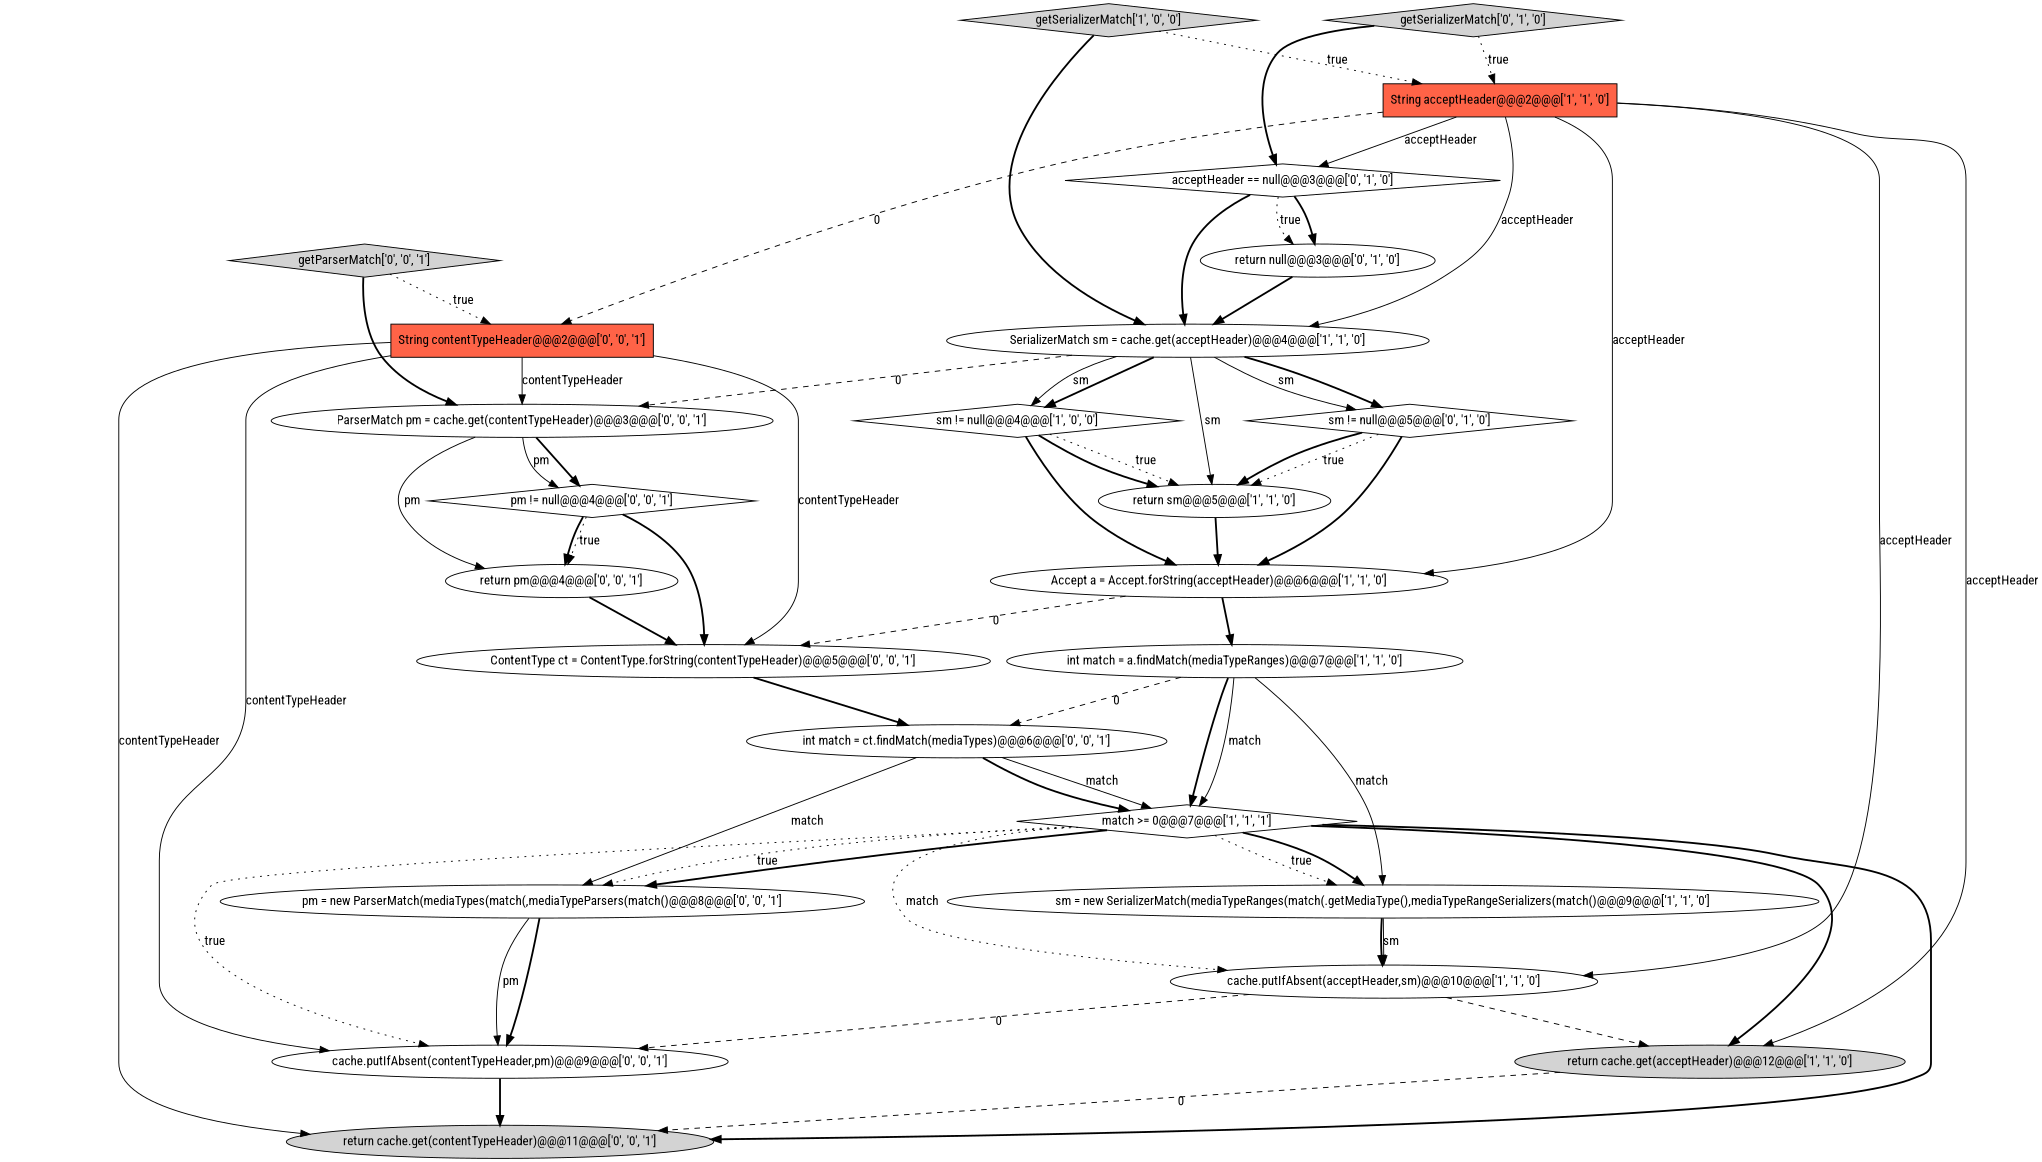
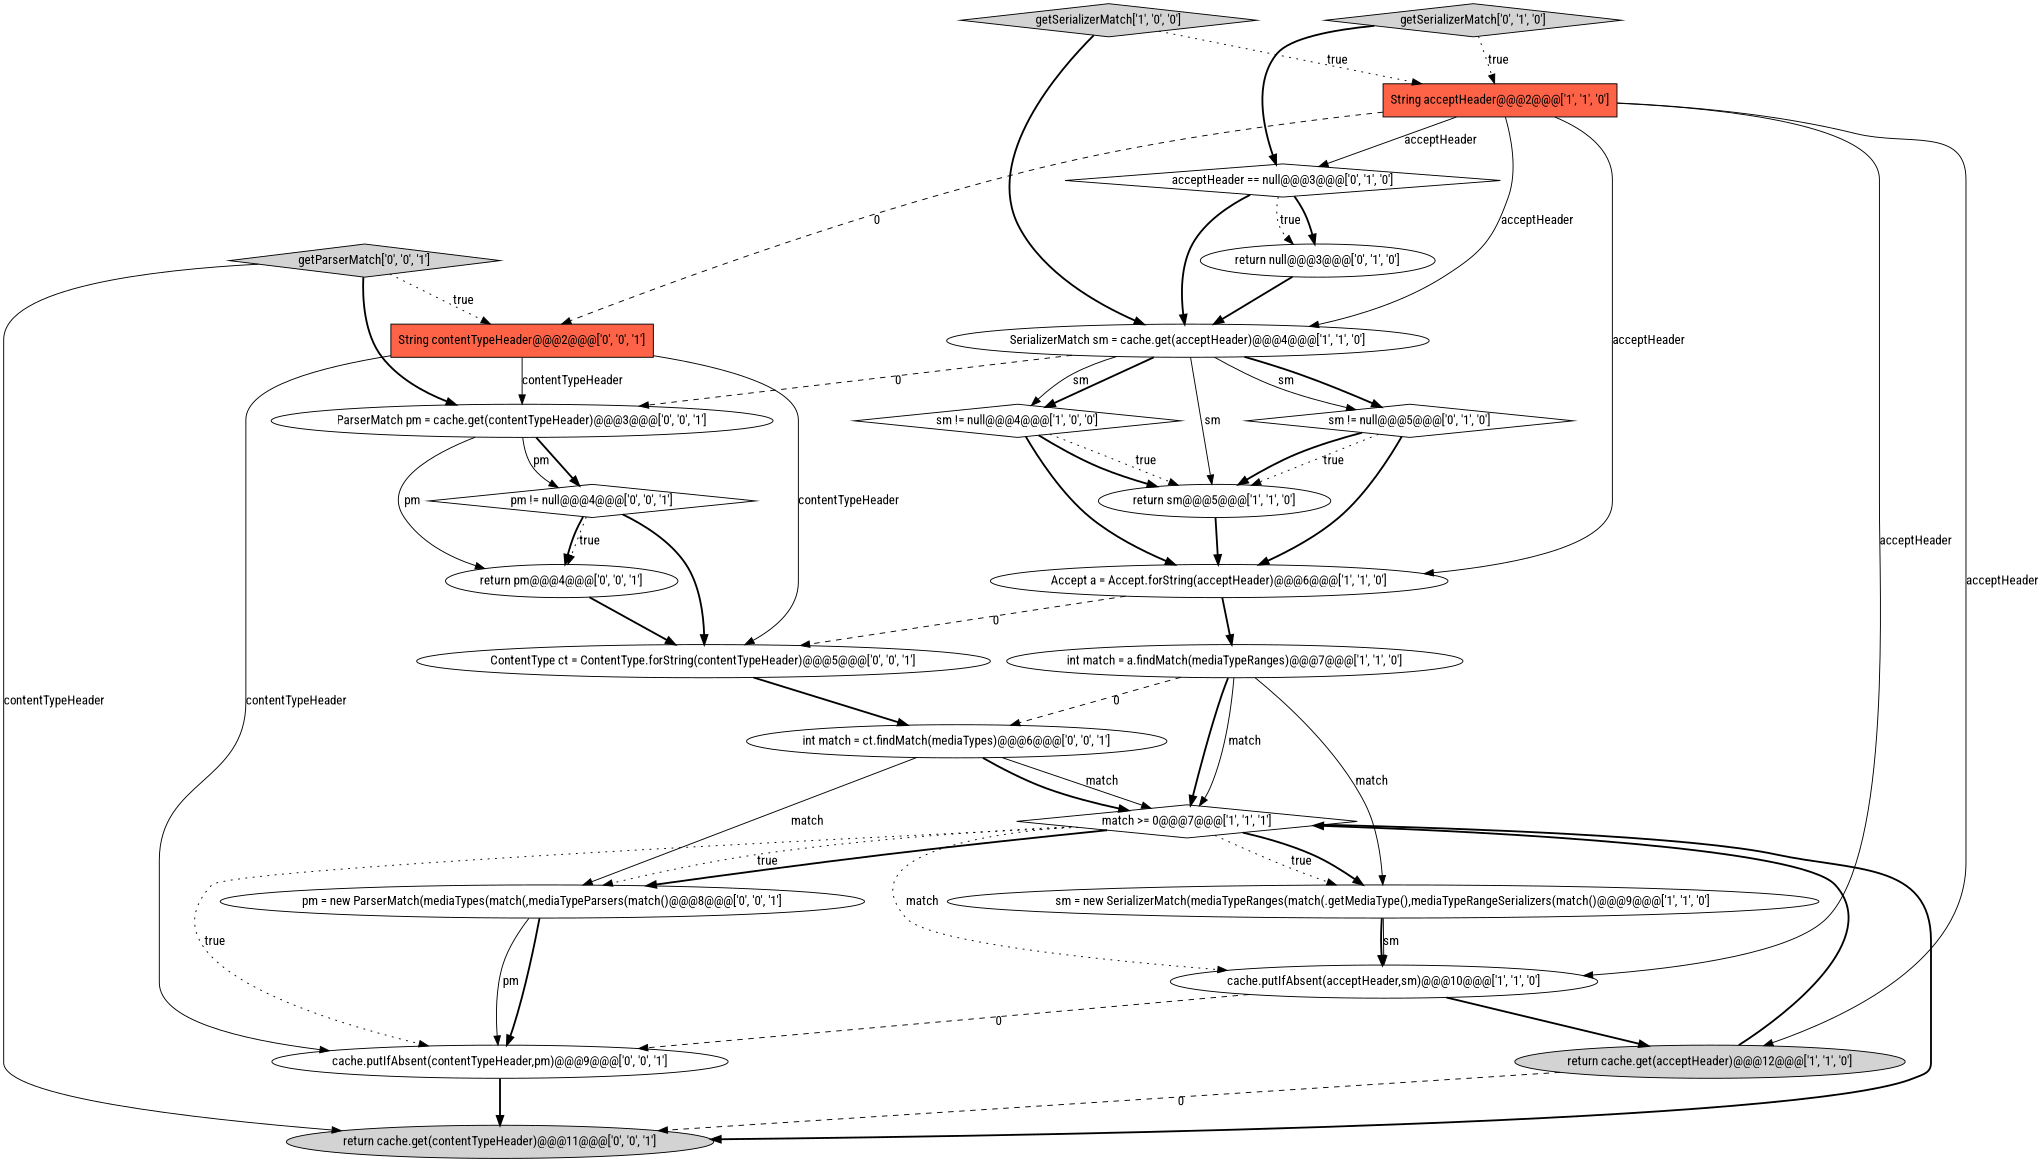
(119, 696) -> (4, 733)
(1665, 849) -> (1686, 850)
(1543, 1021) -> (1543, 1021)
